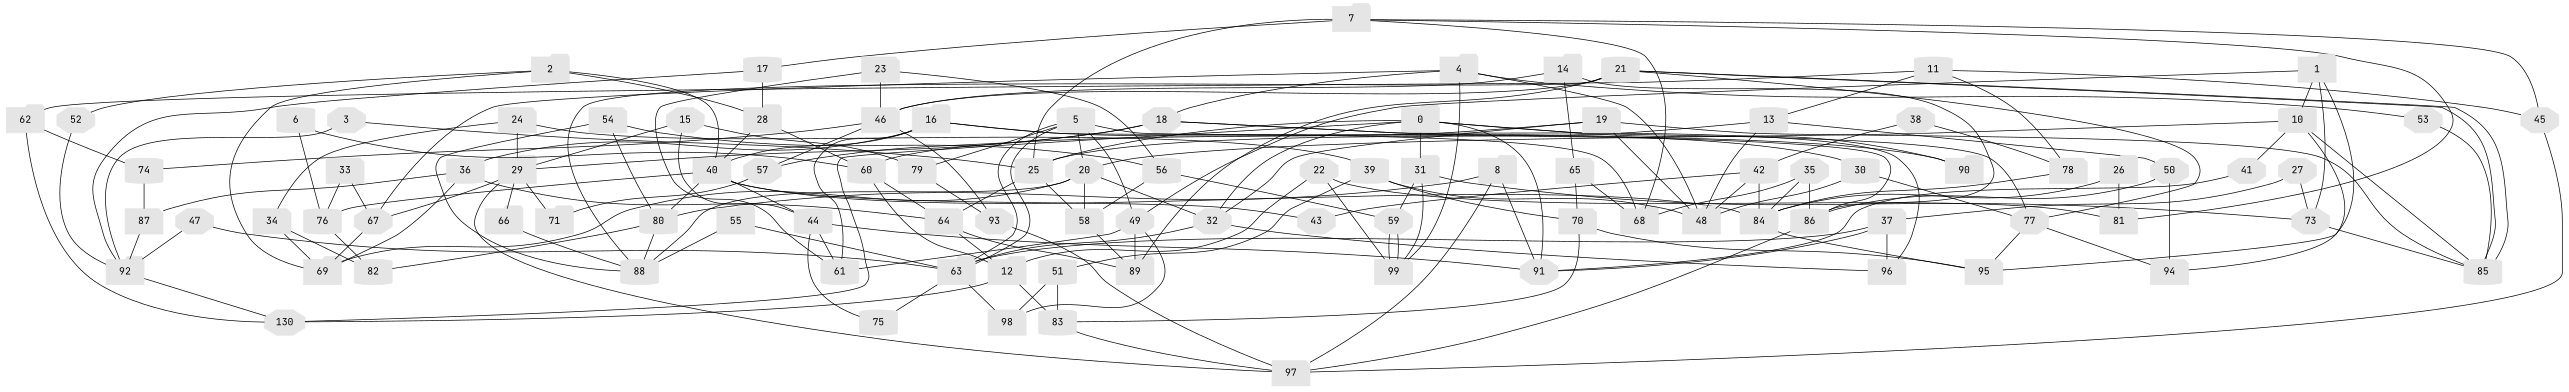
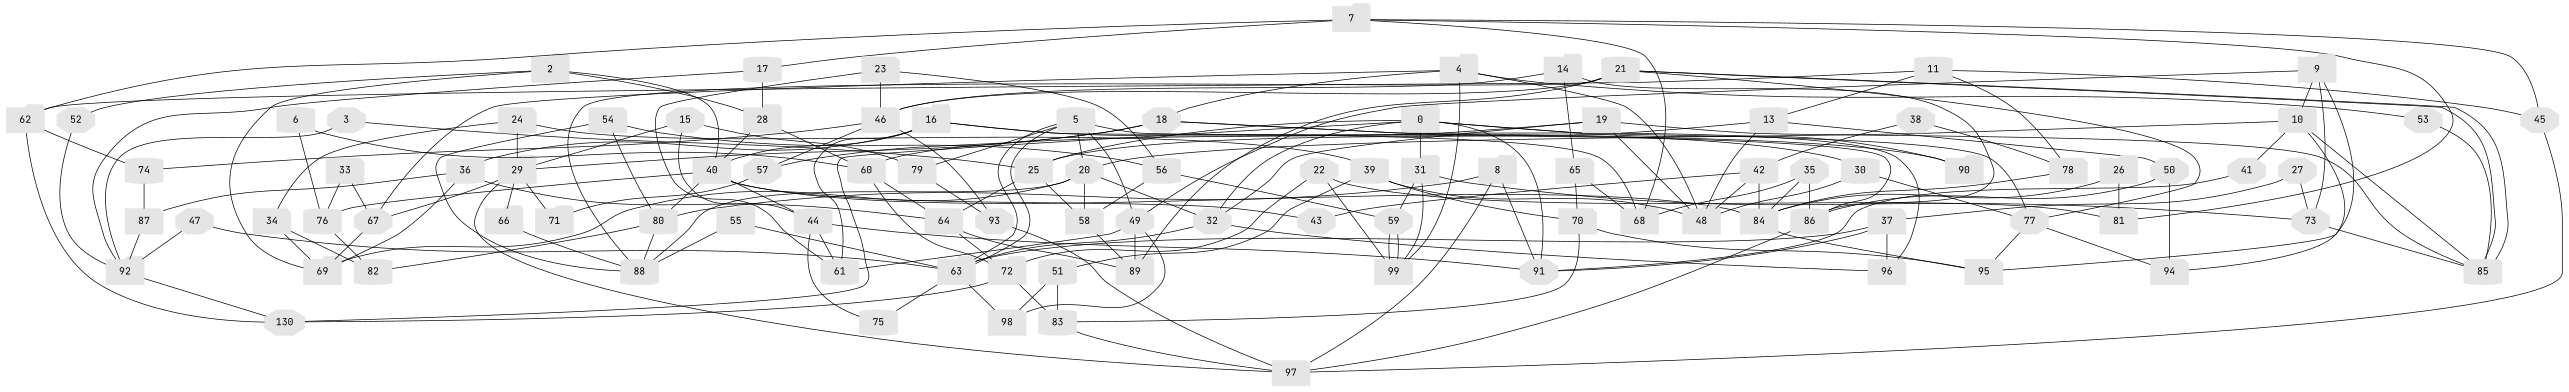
(1157, 46) -> (686, 46)
(2317, 70) -> (2317, 70)
(1007, 272) -> (1007, 272)
